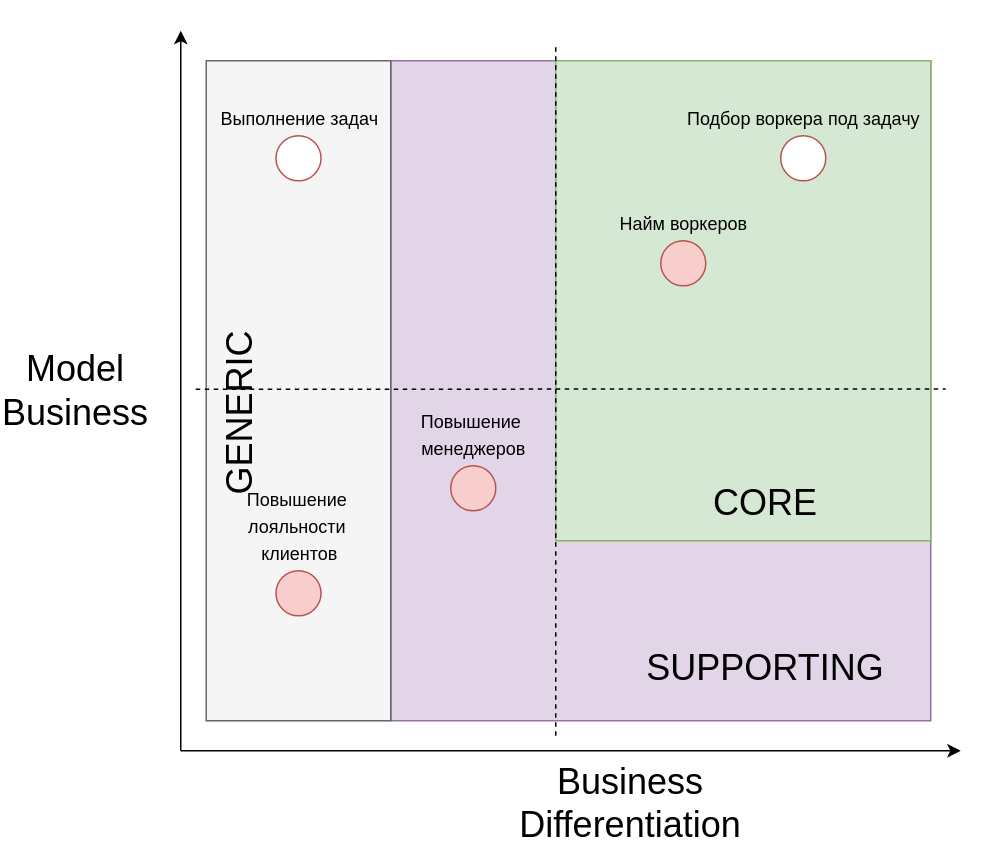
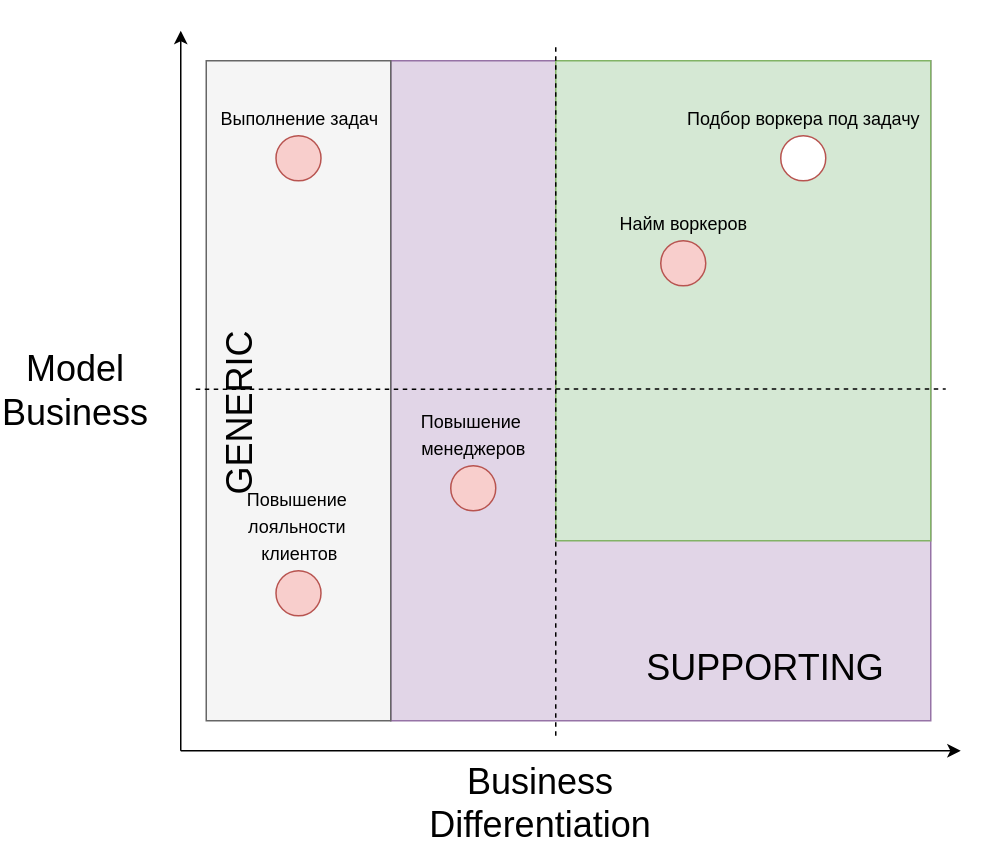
(299, 158) -> (299, 158)
(766, 503) -> none
(631, 803) -> (541, 803)
